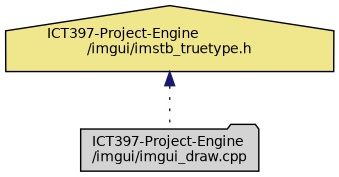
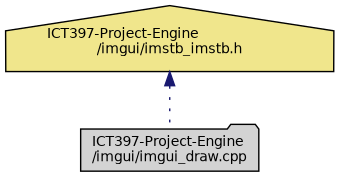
(170, 42) -> (170, 42)
